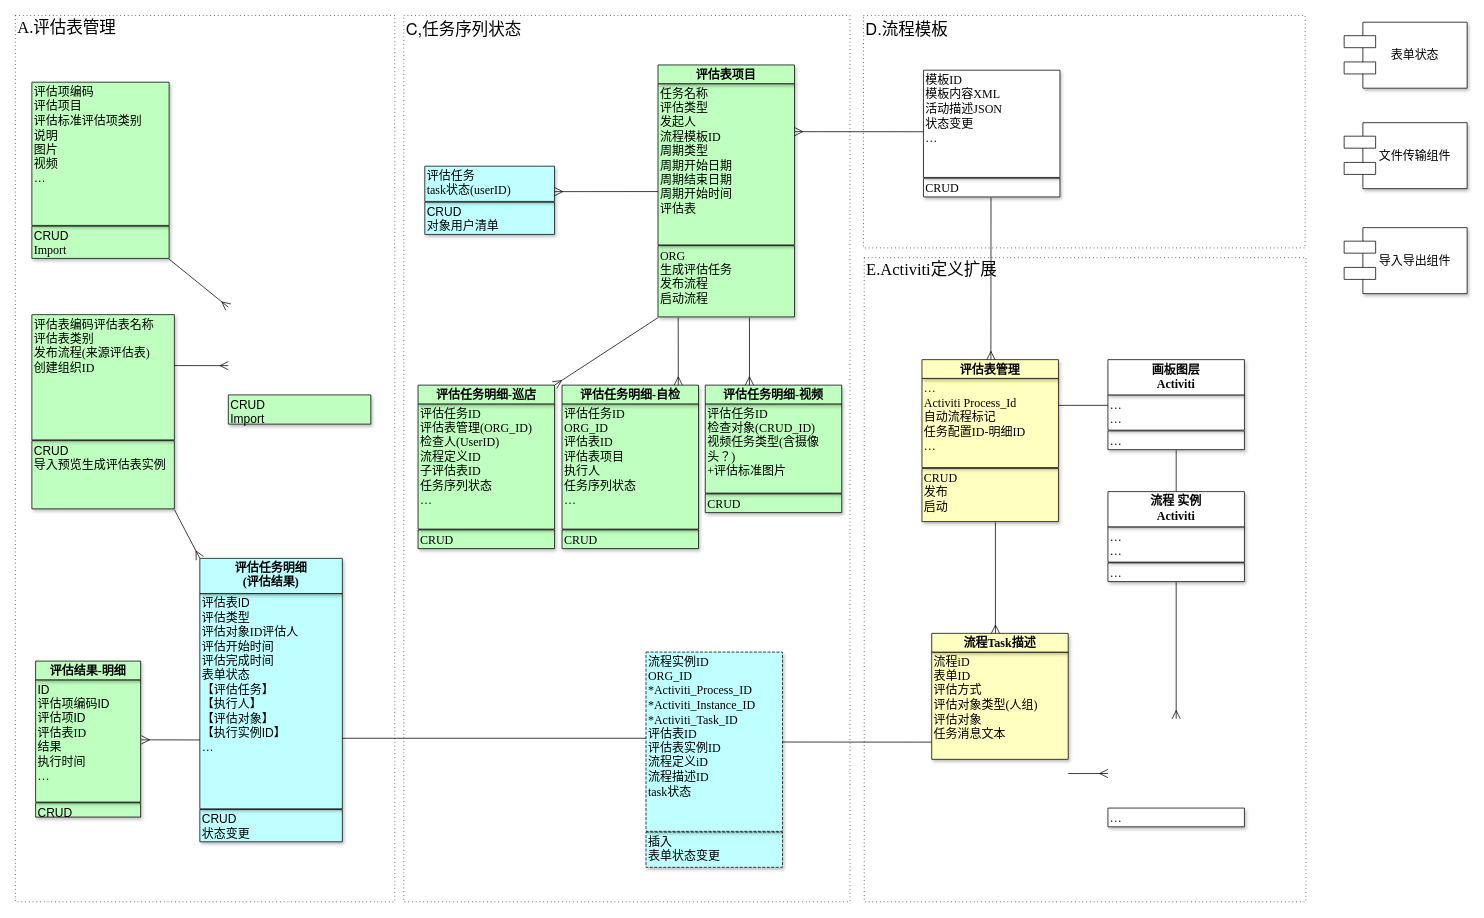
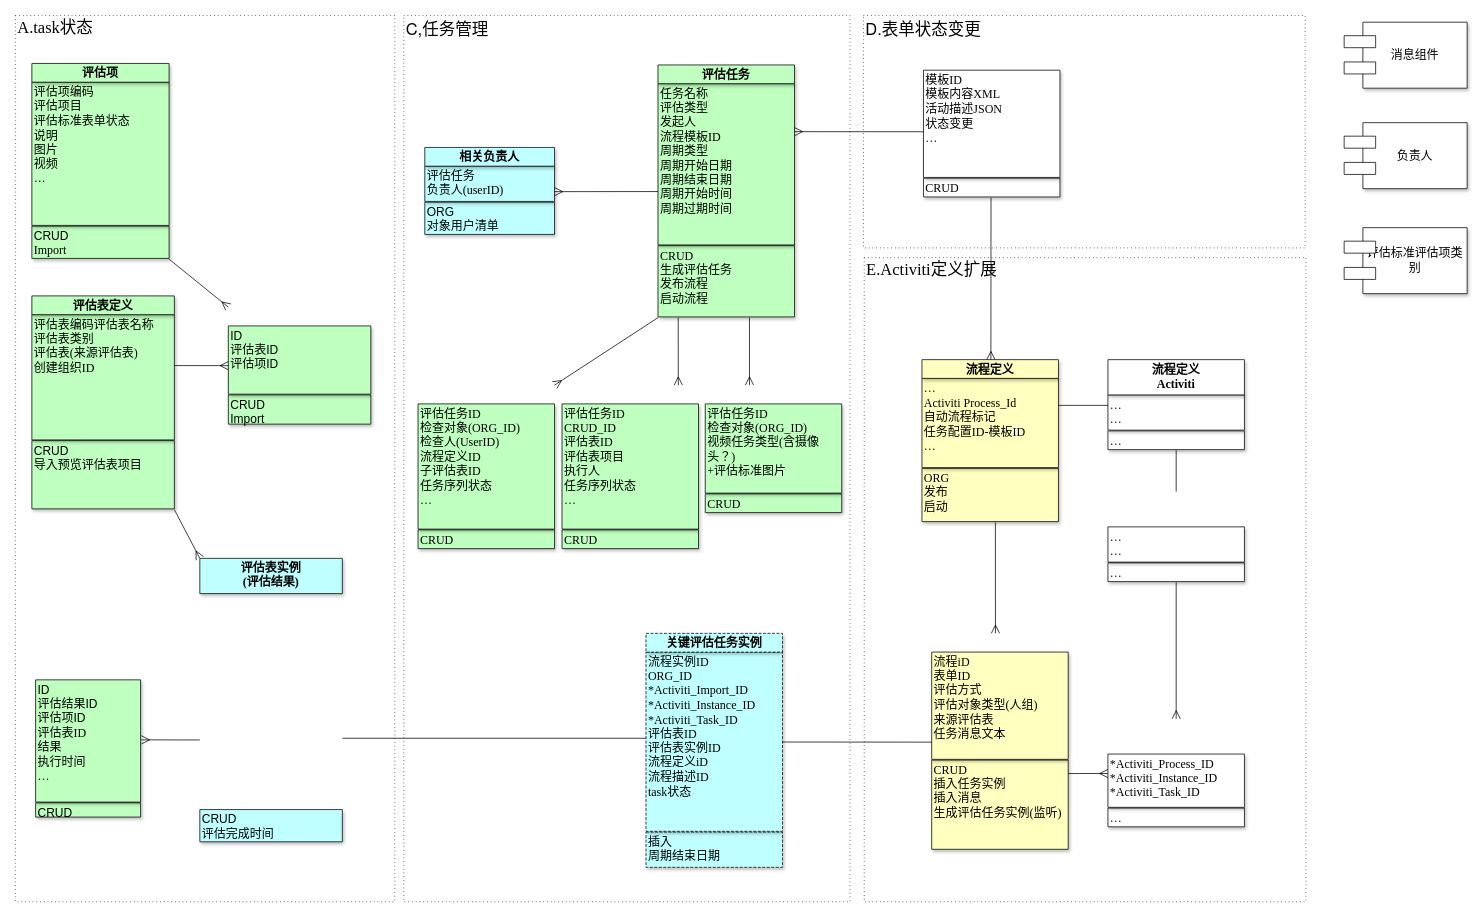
(44, 24) -> (41, 24)
(437, 24) -> (428, 24)
(888, 24) -> (897, 24)
(1415, 55) -> (1415, 55)
none -> (101, 73)
(726, 73) -> (726, 73)
(75, 123) -> (70, 123)
(687, 135) -> (687, 135)
(1415, 156) -> (1415, 156)
none -> (490, 157)
(466, 180) -> (461, 180)
(454, 216) -> (454, 216)
(1415, 261) -> (1415, 261)
(687, 270) -> (687, 270)
none -> (103, 305)
(80, 339) -> (79, 339)
none -> (300, 360)
(990, 368) -> (990, 368)
(1176, 373) -> (1176, 373)
(486, 395) -> none
(630, 395) -> none
(774, 395) -> none
(968, 408) -> (968, 408)
(762, 428) -> (762, 428)
(463, 445) -> (459, 445)
(591, 445) -> (591, 445)
(84, 454) -> (75, 454)
(934, 488) -> (933, 488)
(1176, 509) -> none
(271, 572) -> (271, 572)
none -> (714, 643)
(1000, 643) -> none
(88, 671) -> none
(975, 688) -> (975, 688)
(271, 701) -> none
(698, 709) -> (698, 709)
(65, 721) -> (61, 721)
none -> (1176, 781)
none -> (1000, 805)
(220, 823) -> (229, 823)
(675, 846) -> (675, 846)
